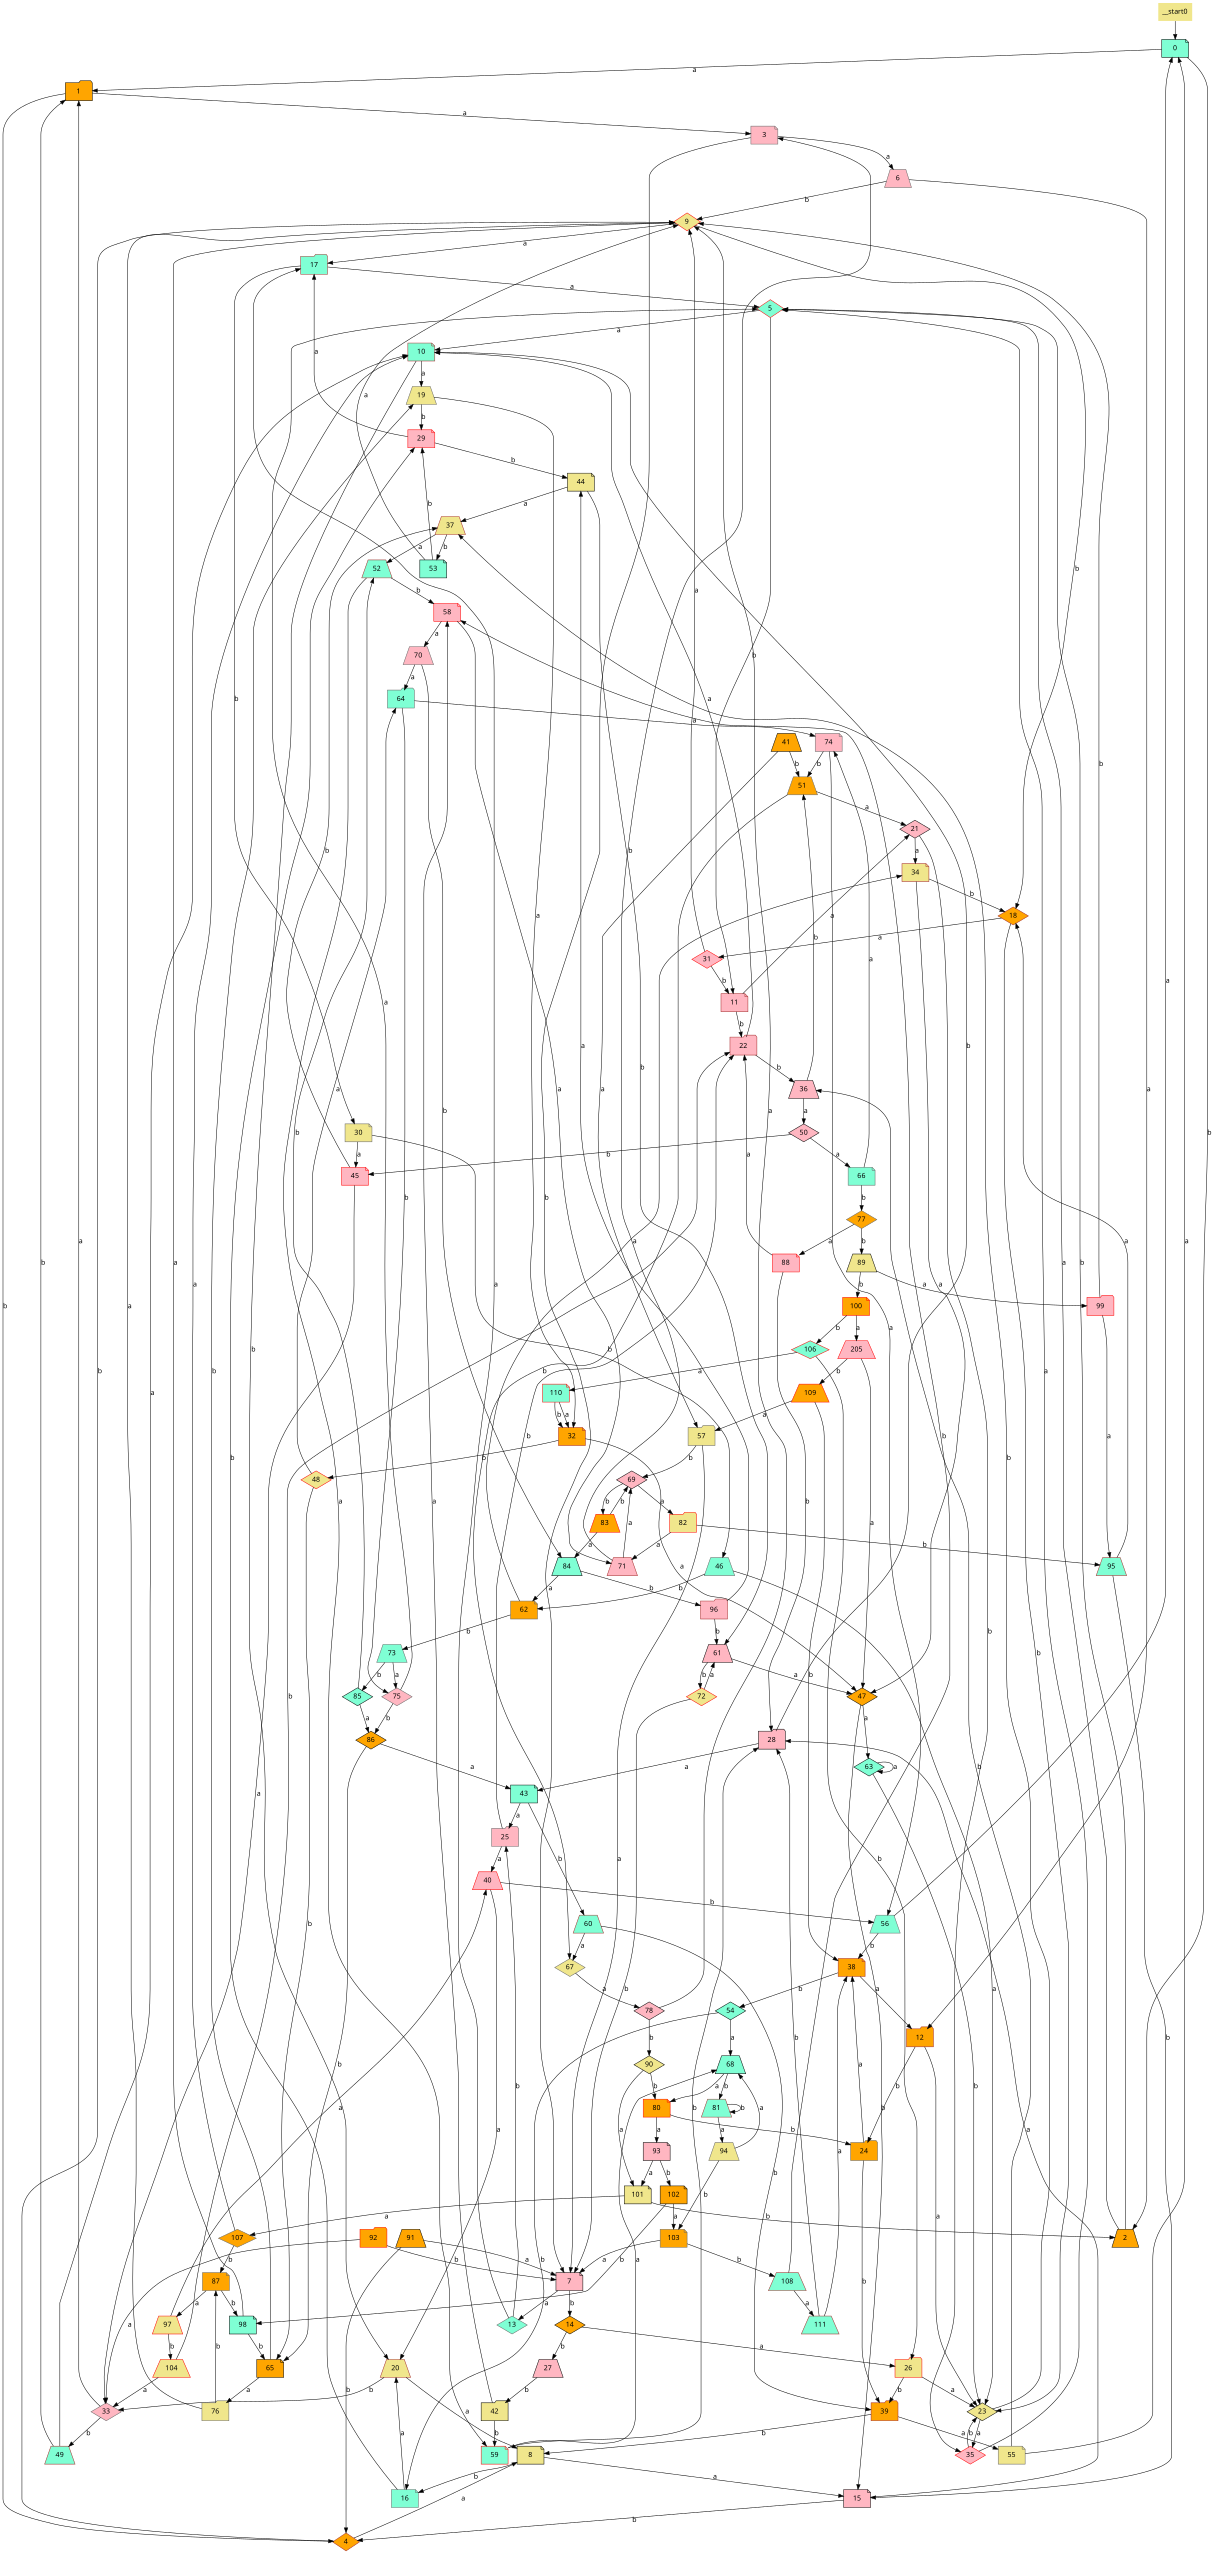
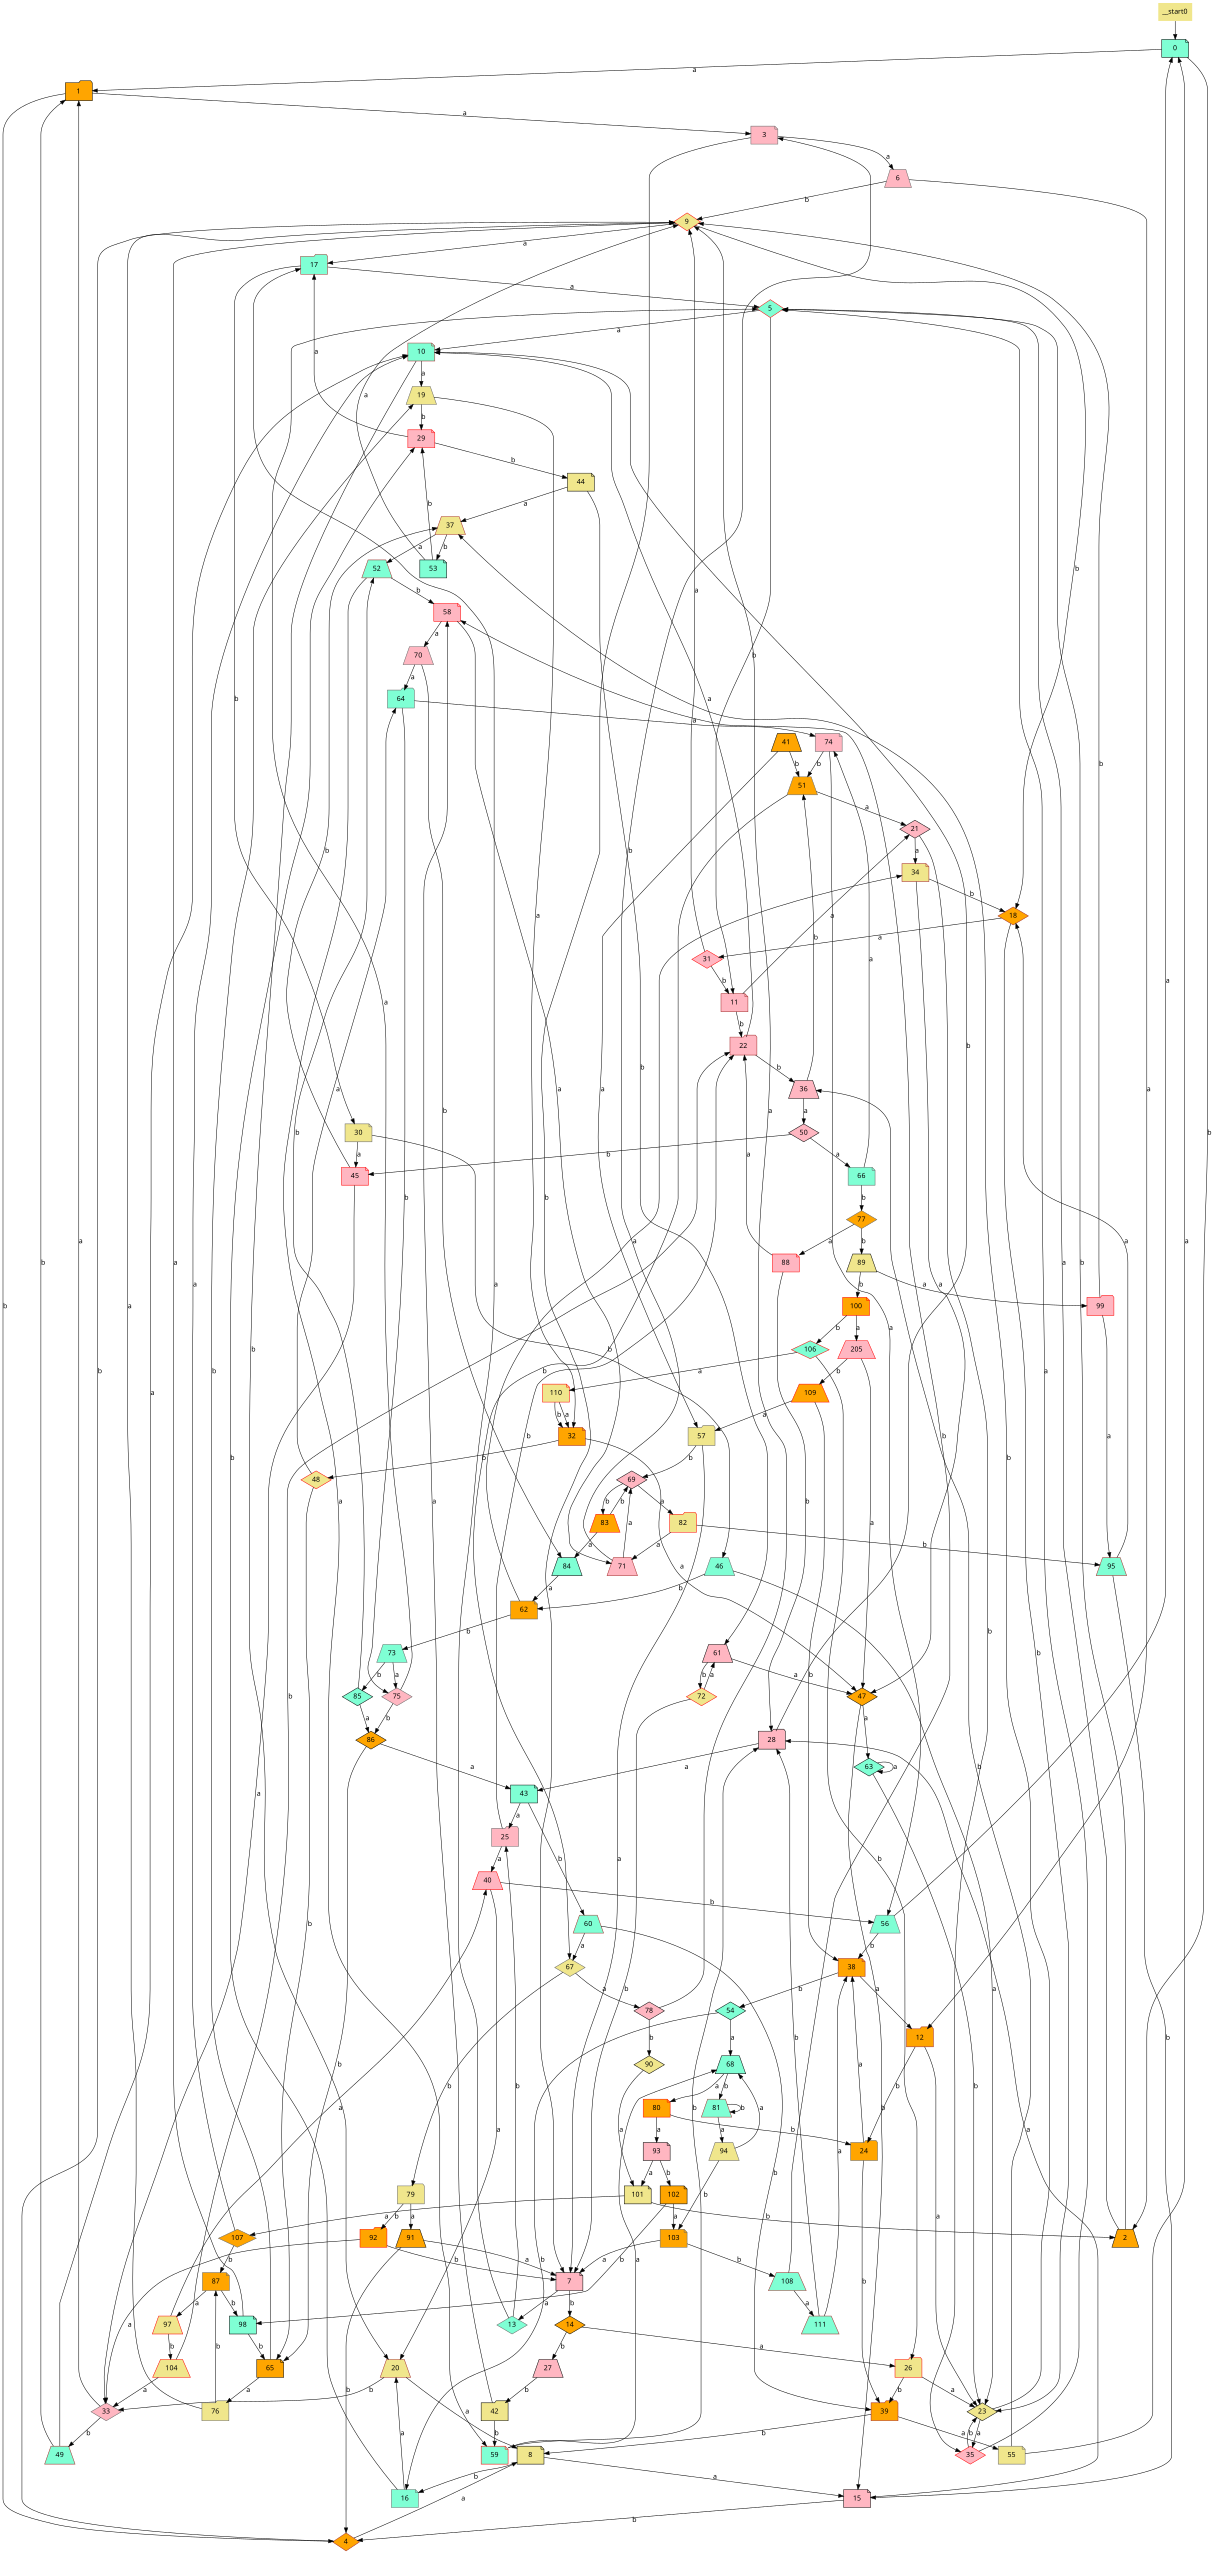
(556, 1393) -> (556, 1393)
(714, 1610) -> none
(652, 2084) -> none
none -> (411, 2195)
